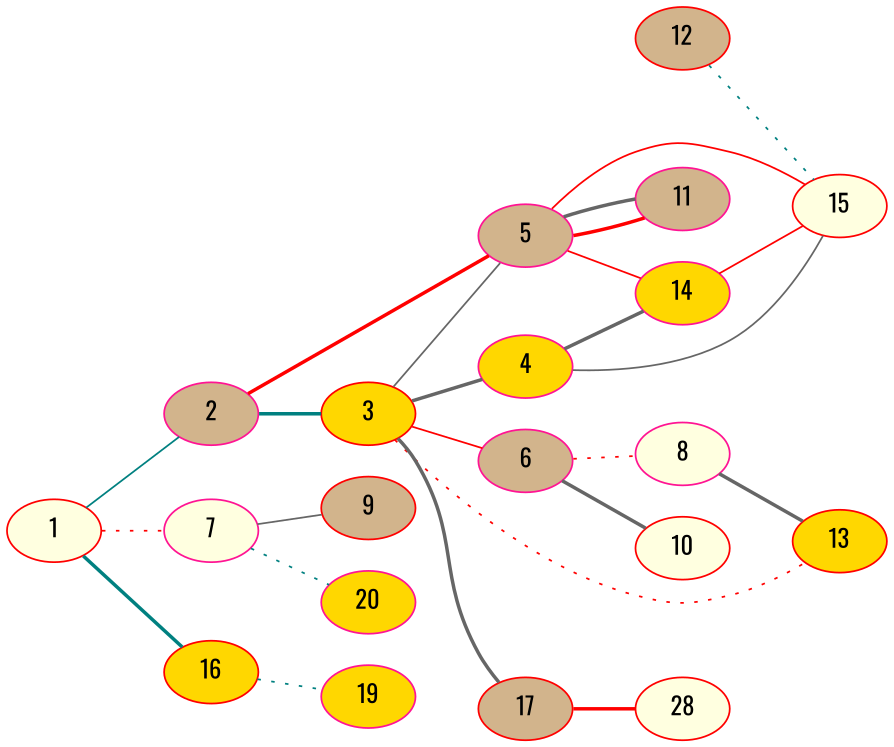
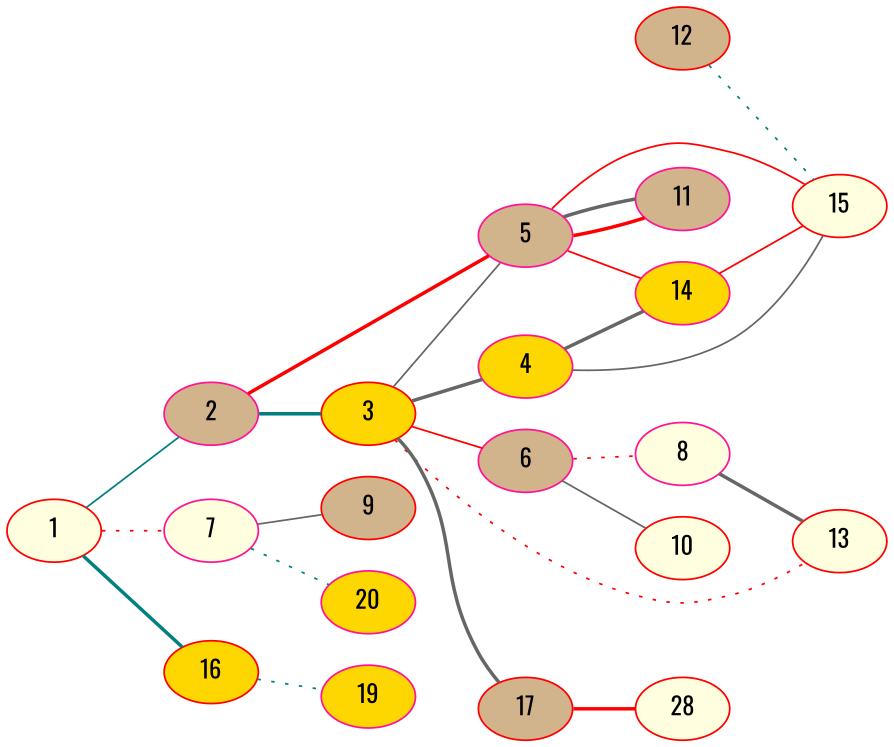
(604, 504) -> (604, 504)
(840, 541) -> (840, 541)
